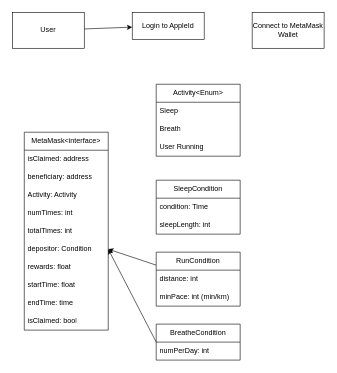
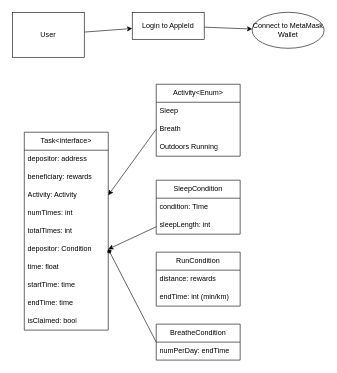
none -> (241, 29)
(48, 30) -> (48, 35)
(288, 30) -> (288, 30)
(66, 141) -> (66, 141)
(182, 147) -> (190, 147)
(60, 159) -> (61, 159)
none -> (133, 162)
(64, 177) -> (64, 177)
none -> (134, 238)
(111, 254) -> (111, 254)
(134, 258) -> none
(53, 267) -> (46, 267)
(182, 279) -> (191, 279)
(56, 285) -> (54, 285)
(197, 297) -> (197, 297)
(185, 351) -> (193, 351)
